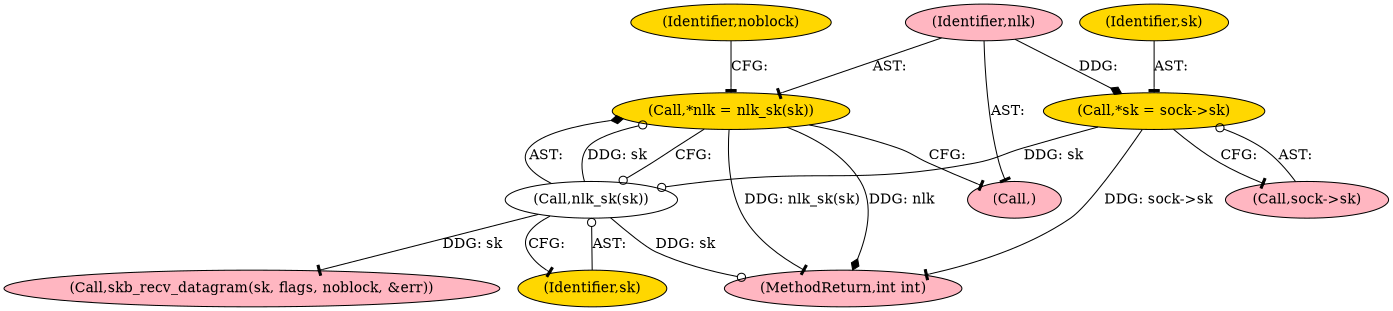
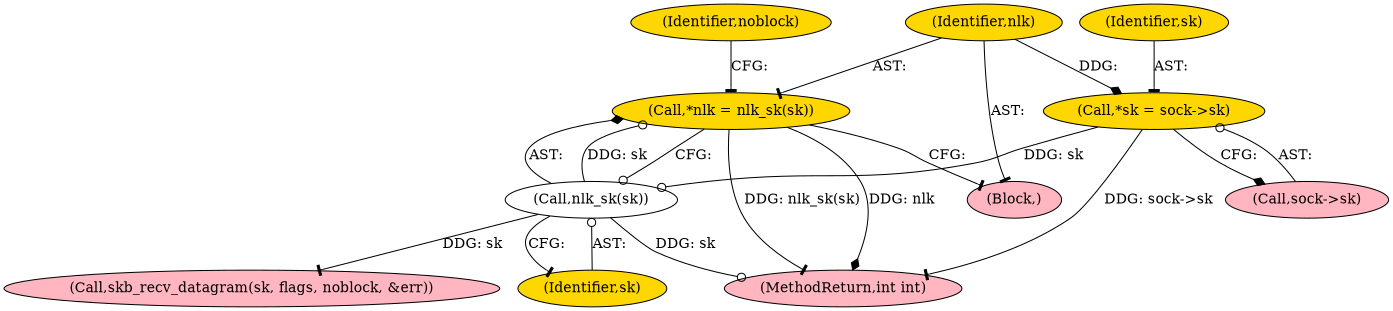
(984, 22) -> (984, 22)
(1214, 160) -> (1214, 160)
(1014, 200) -> (1014, 200)
